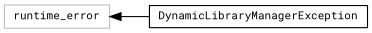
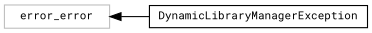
(57, 17) -> (57, 17)
